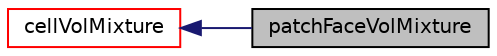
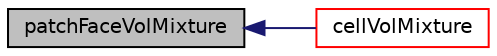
(227, 28) -> (290, 28)
